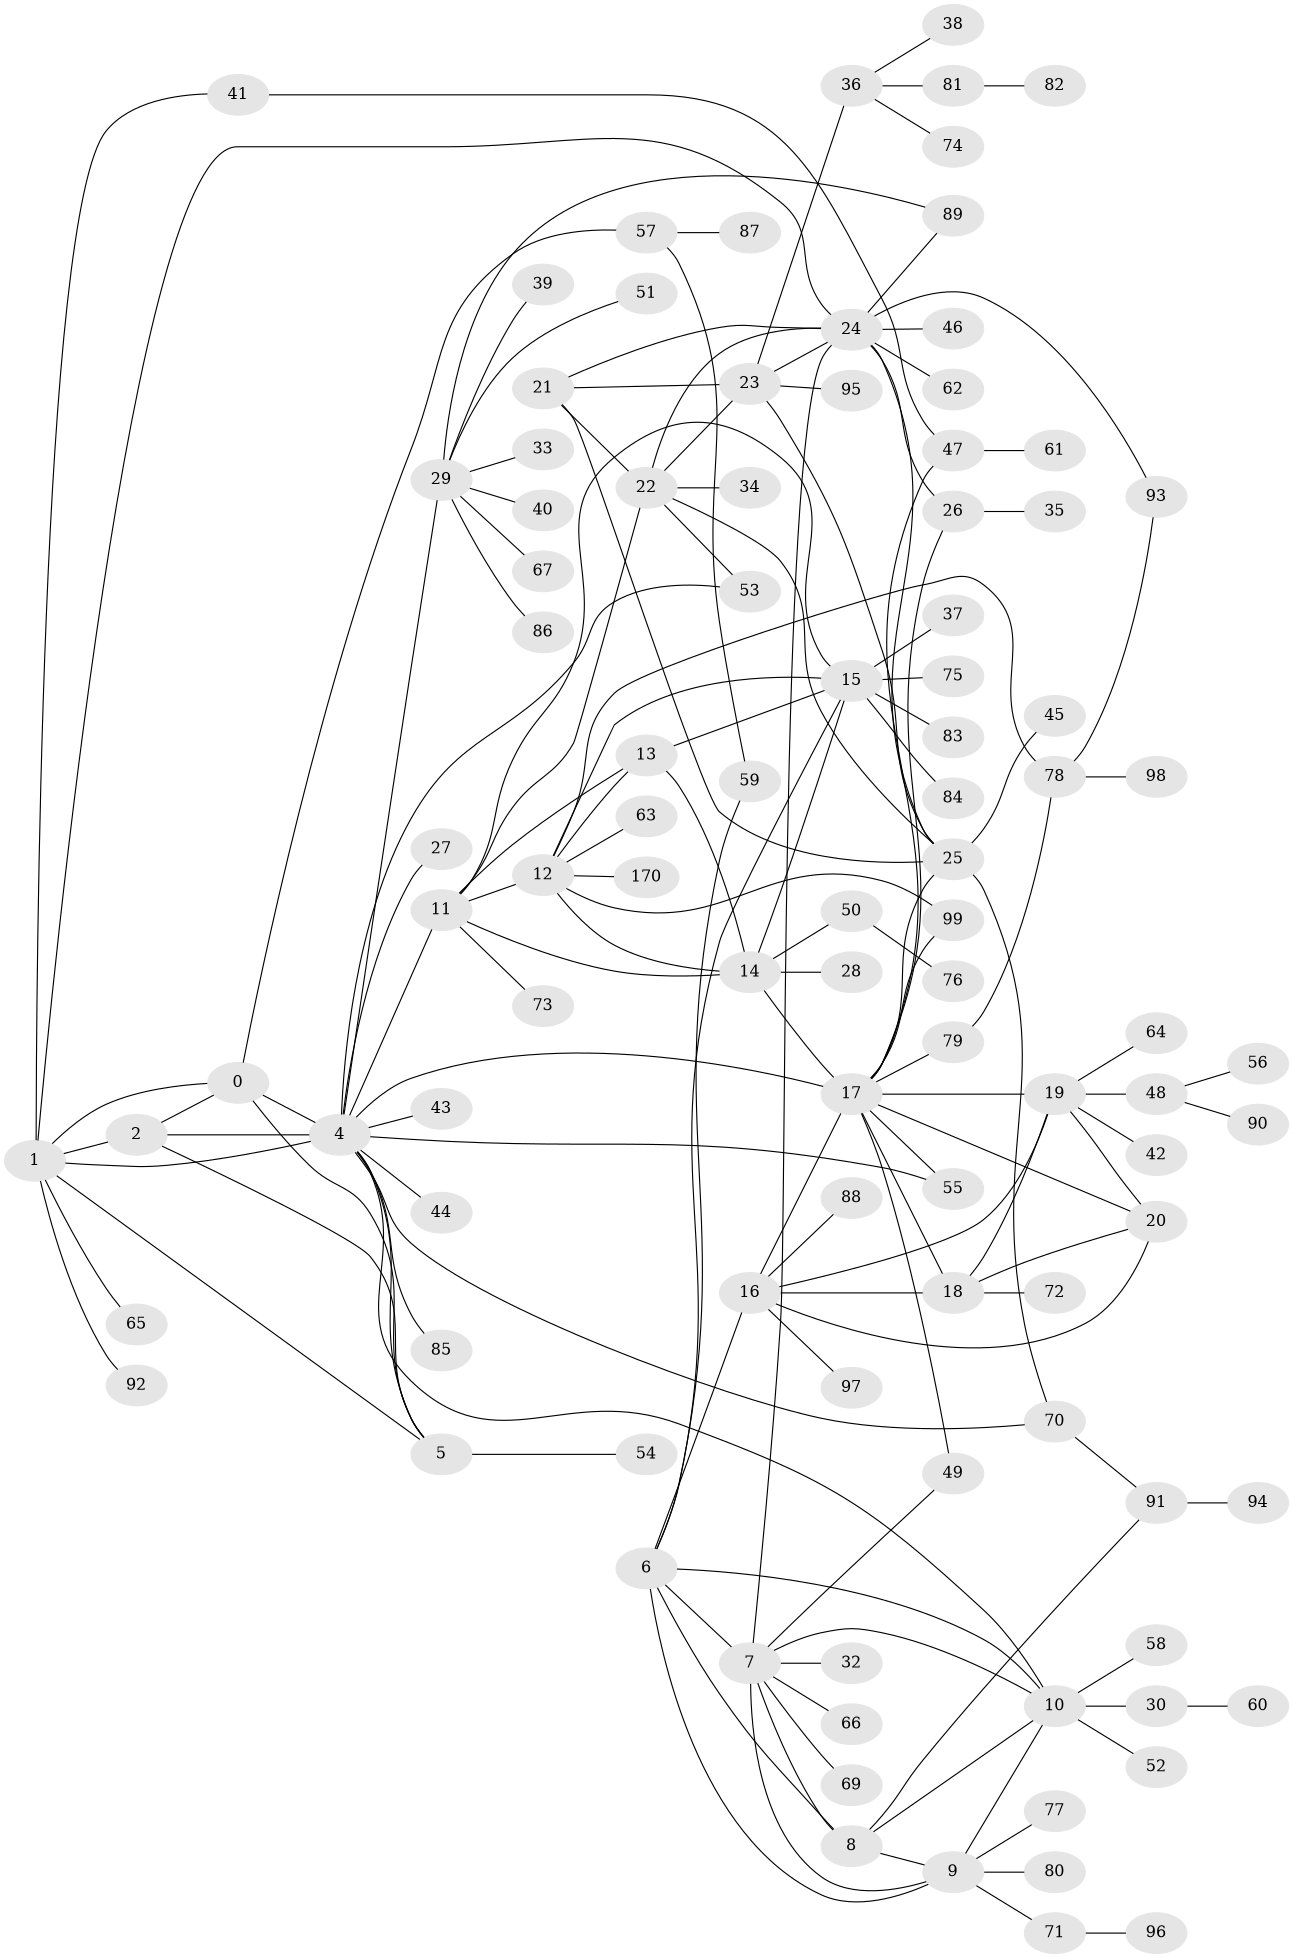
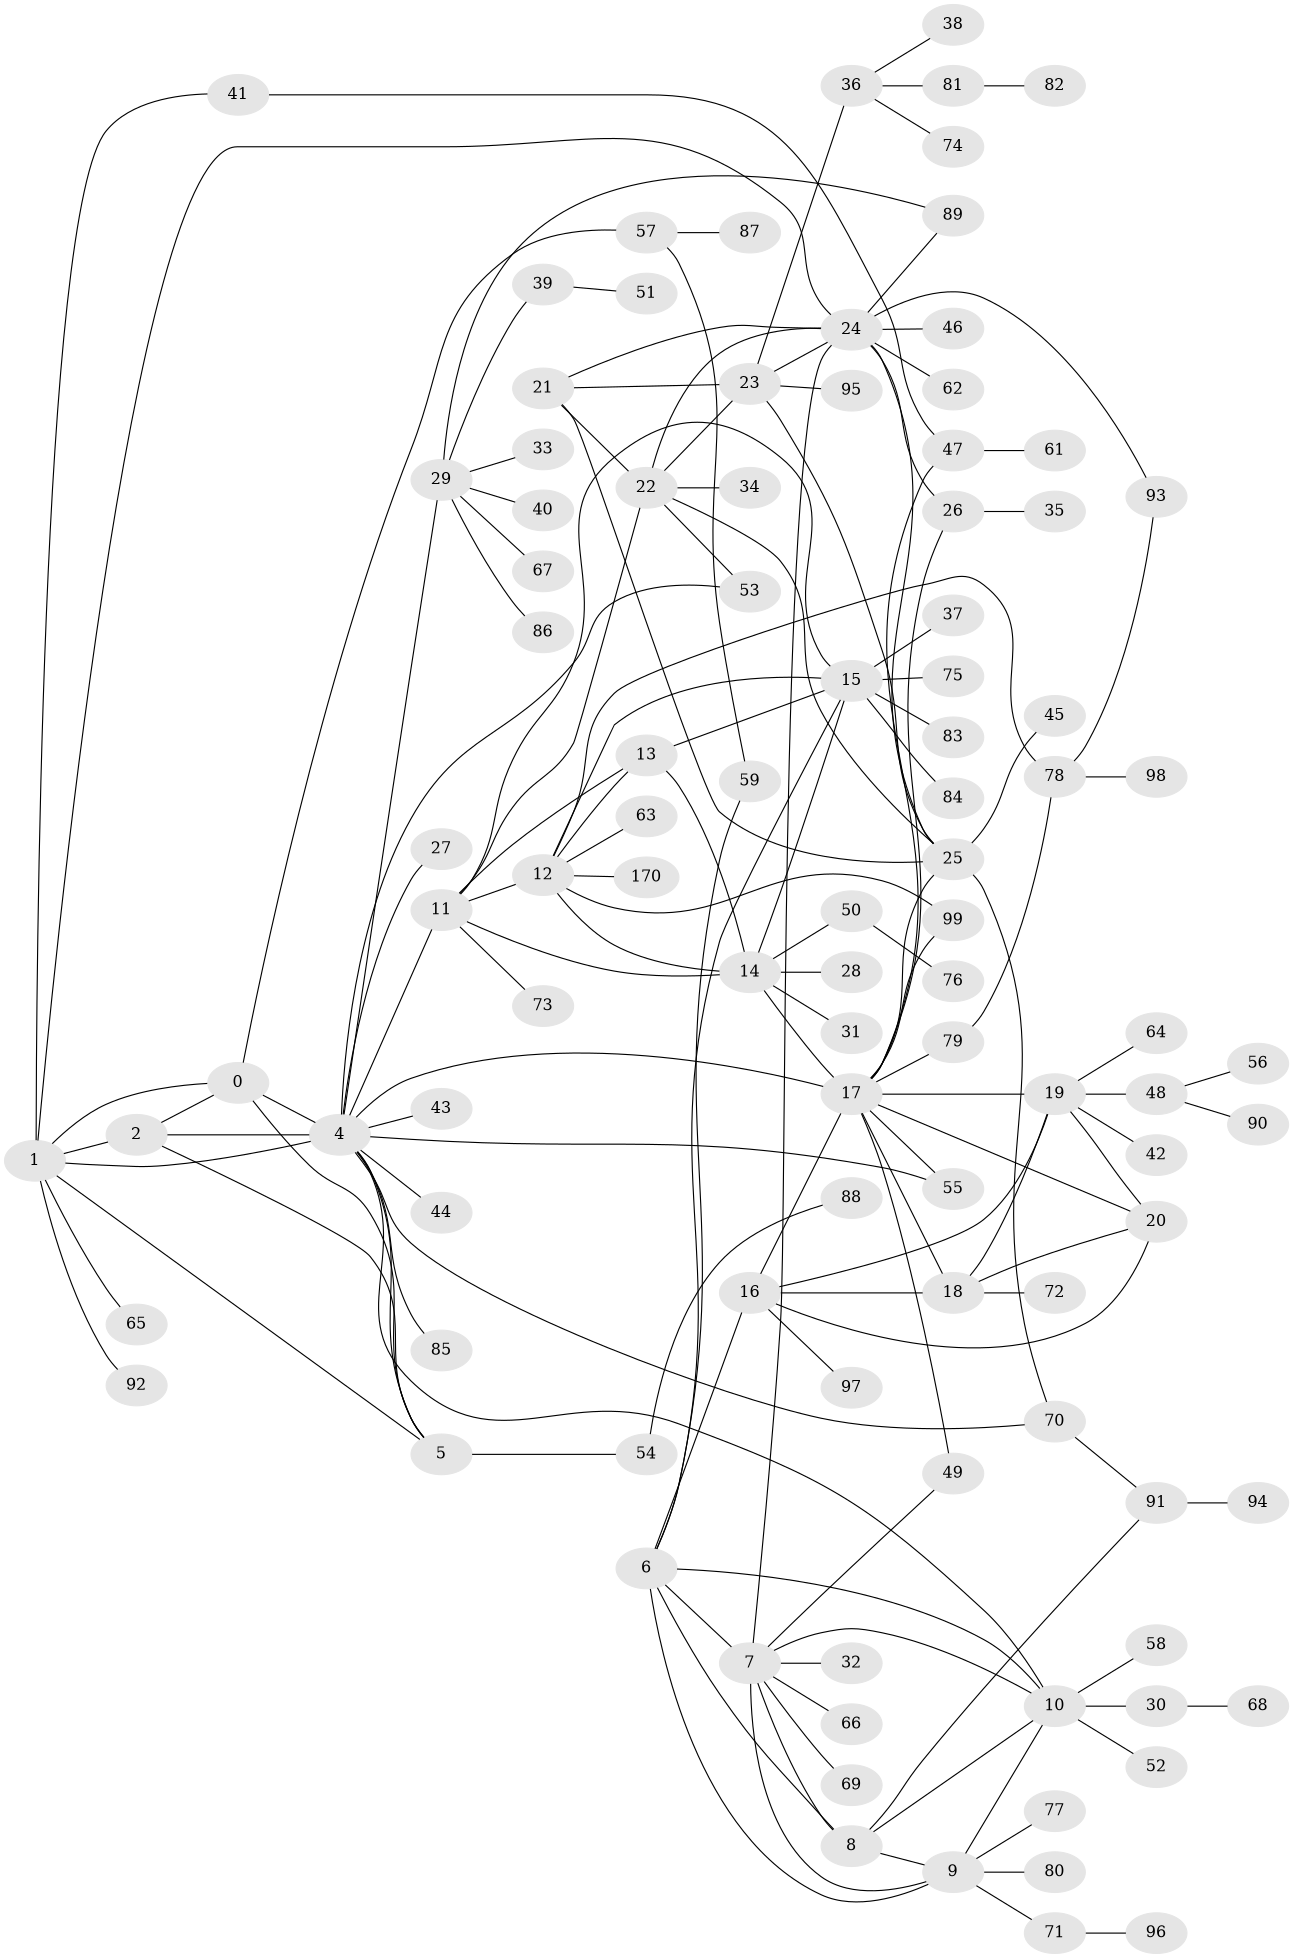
(512, 358) -> (595, 289)
none -> (852, 1033)
(801, 1245) -> (688, 1310)
(1258, 1706) -> (1258, 1706)
